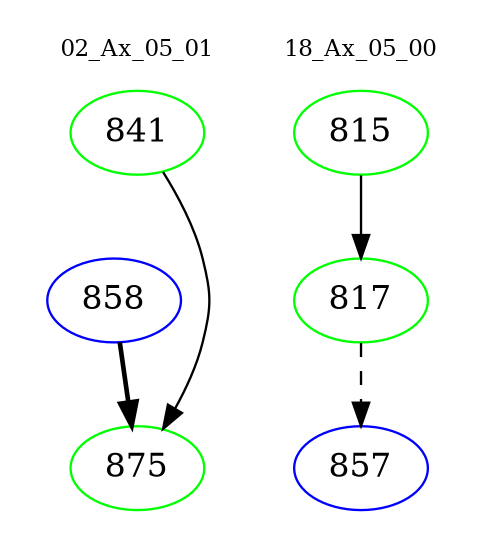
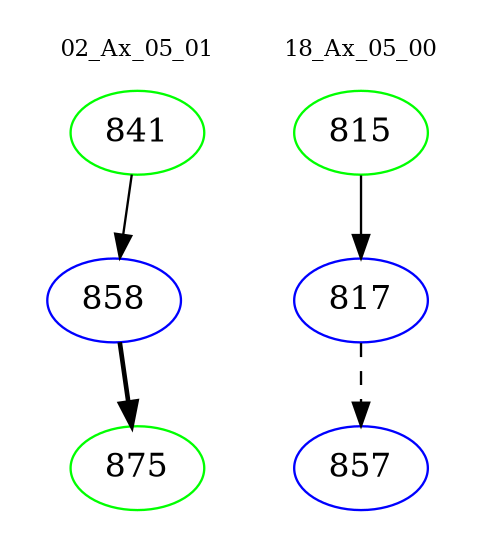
(209, 289) -> (128, 204)
(361, 300) -> (361, 300)
